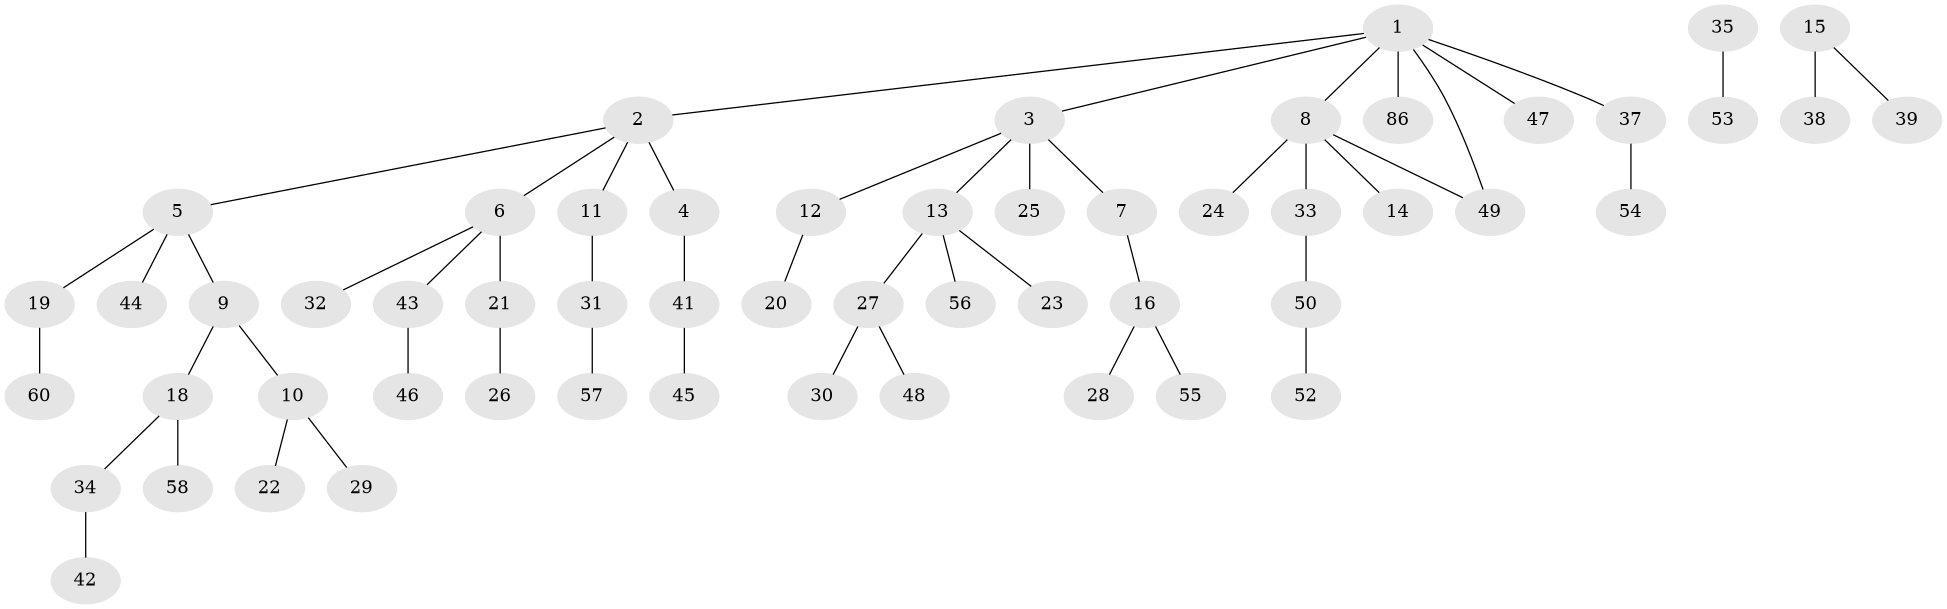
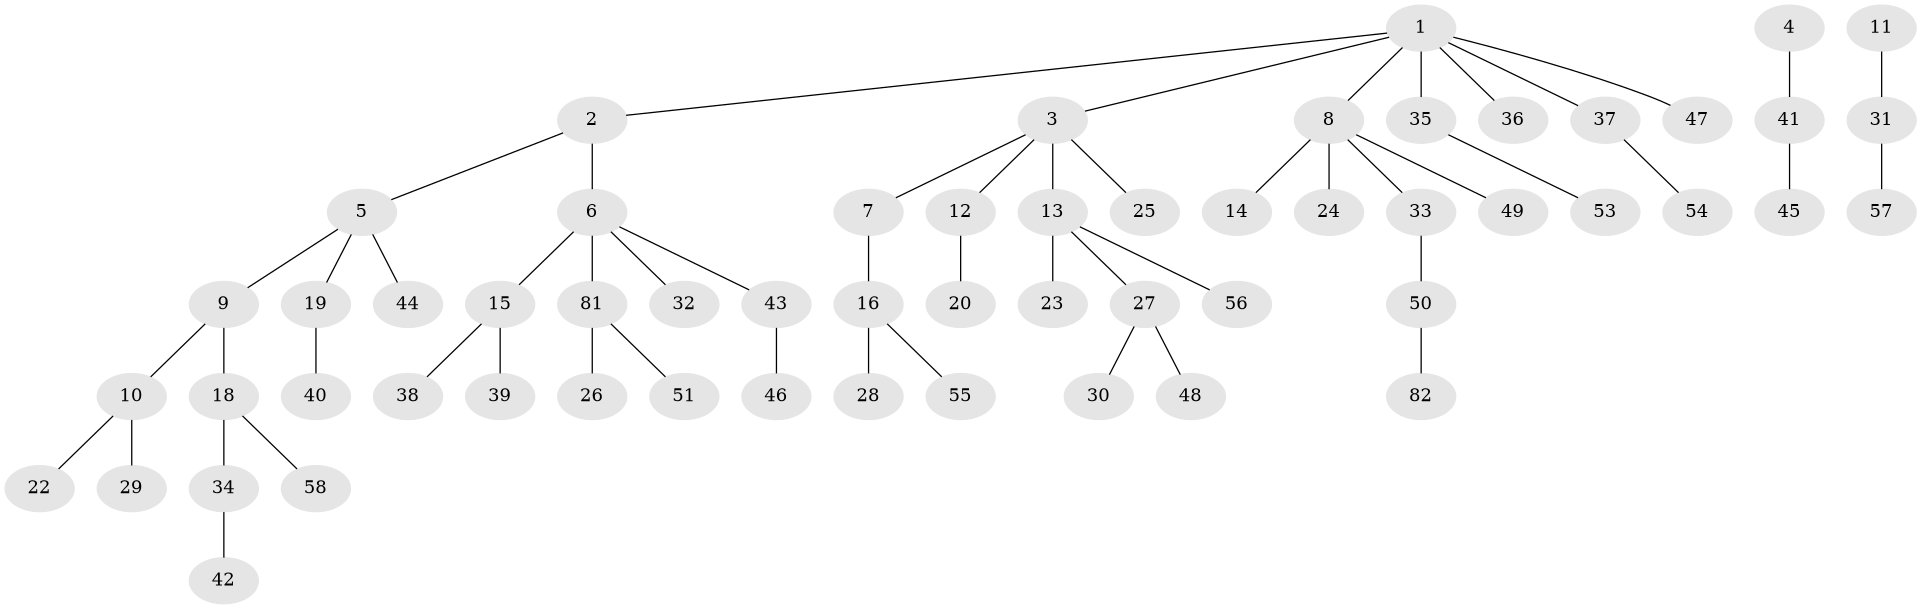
(1454, 117) -> (1421, 74)
(1398, 120) -> (1513, 120)
(615, 166) -> none
(661, 166) -> none
none -> (546, 258)
(500, 304) -> (592, 304)
(40, 397) -> (316, 397)
none -> (684, 397)
(1306, 397) -> (1421, 397)
